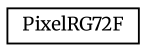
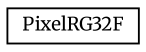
(73, 26) -> (73, 26)
